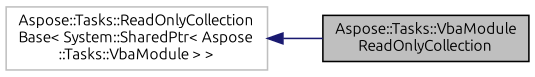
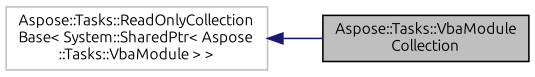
(426, 38) -> (426, 38)
